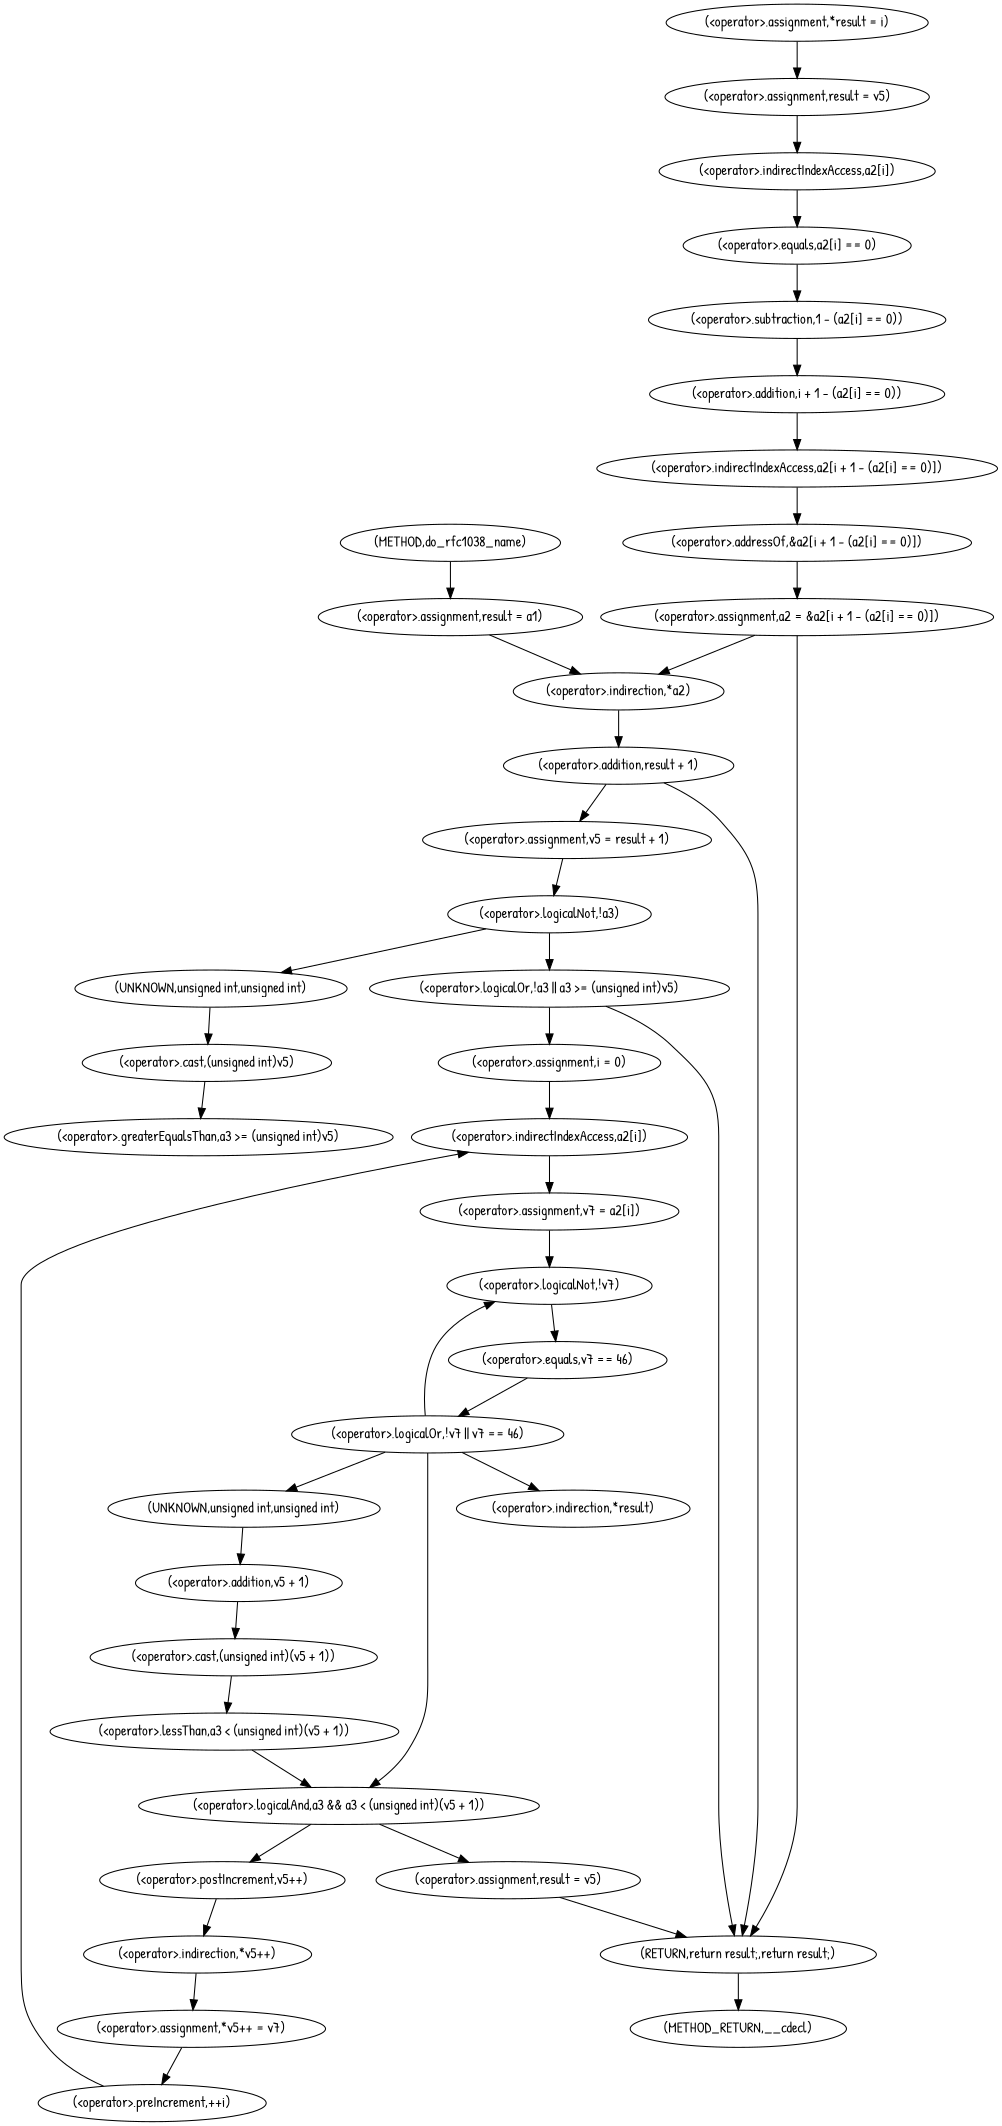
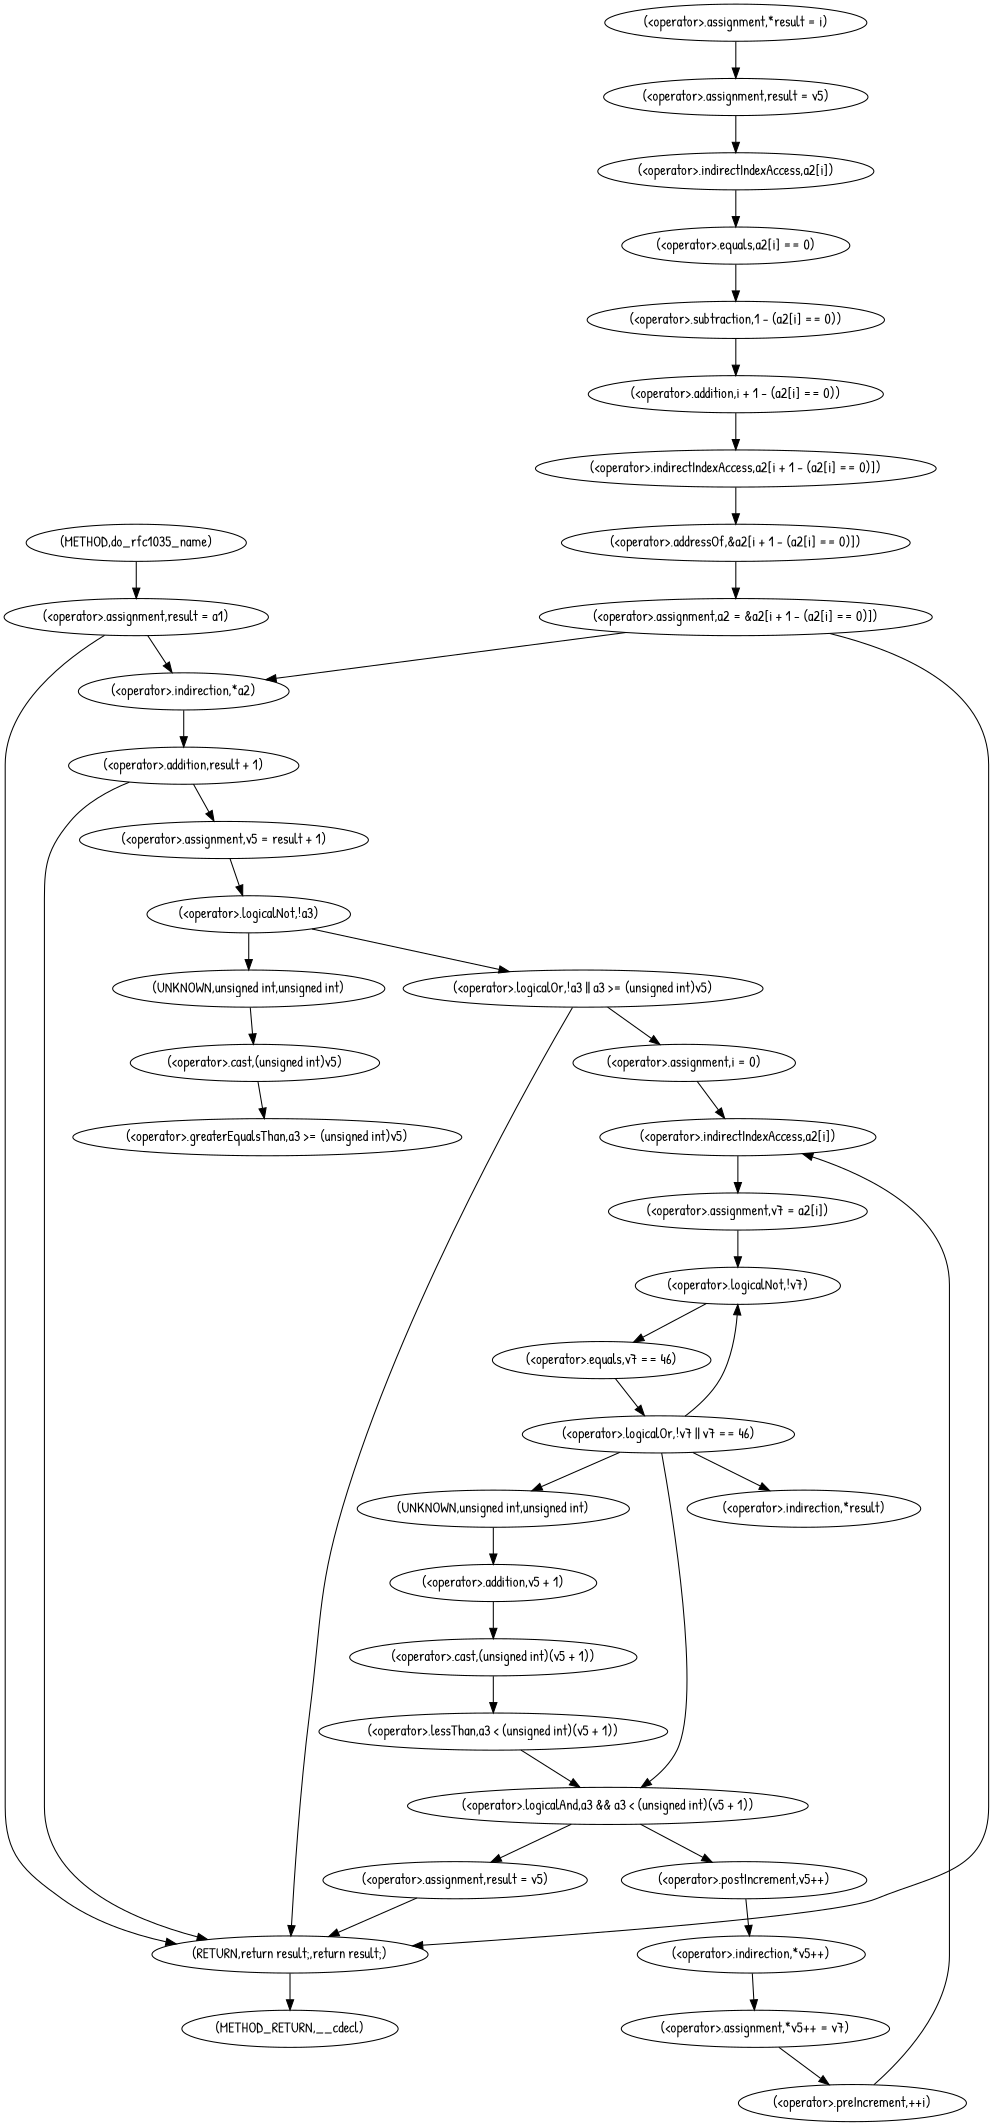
(450, 543) -> (136, 543)
none -> (5, 1315)
